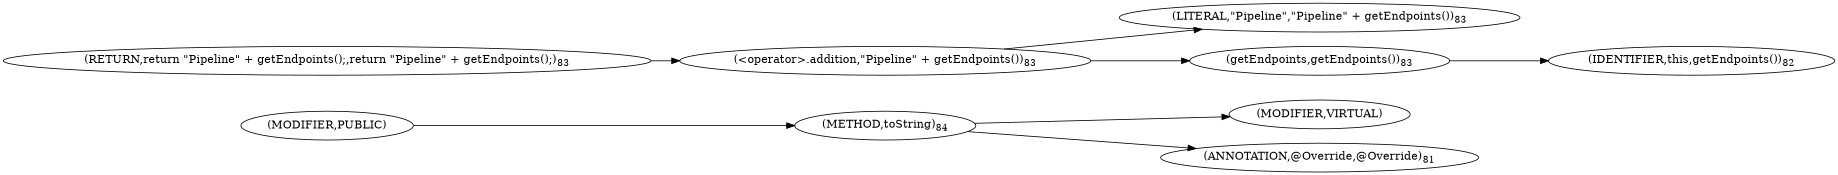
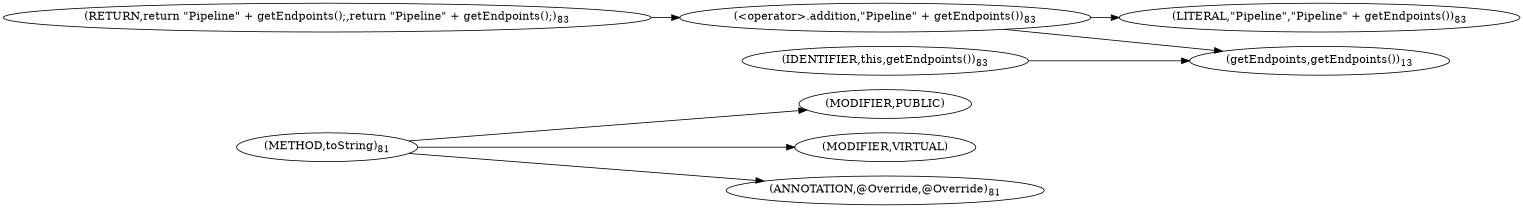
(1407, 60) -> (1407, 60)
(1789, 60) -> (982, 60)
(1495, 61) -> (1105, 61)
(942, 124) -> (384, 146)
(600, 126) -> (604, 126)
